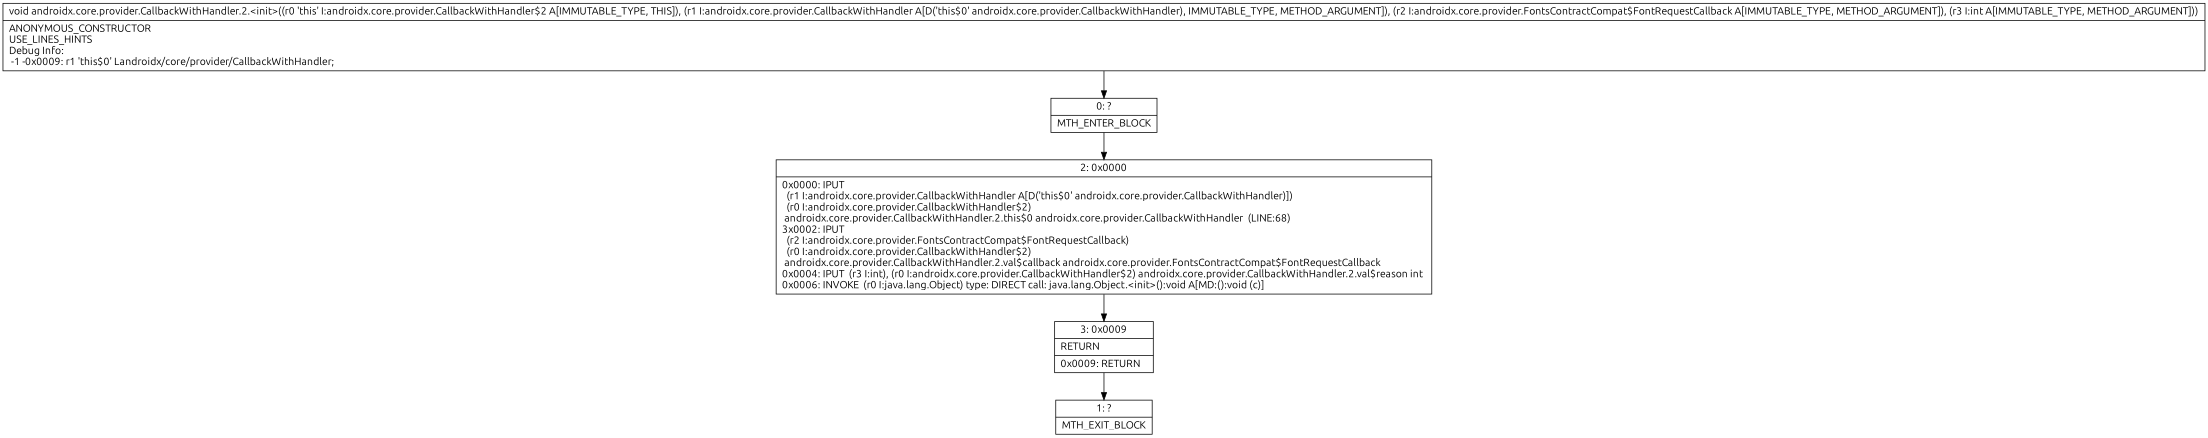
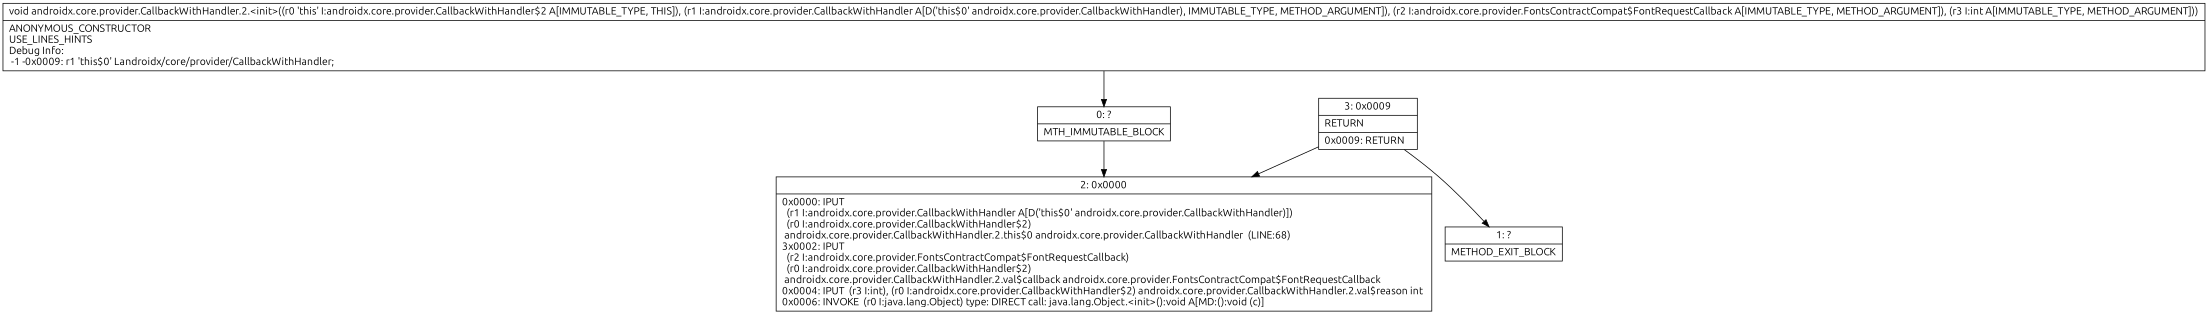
(1104, 123) -> (1104, 132)
(1104, 304) -> (1289, 160)
(1104, 425) -> (1504, 252)
